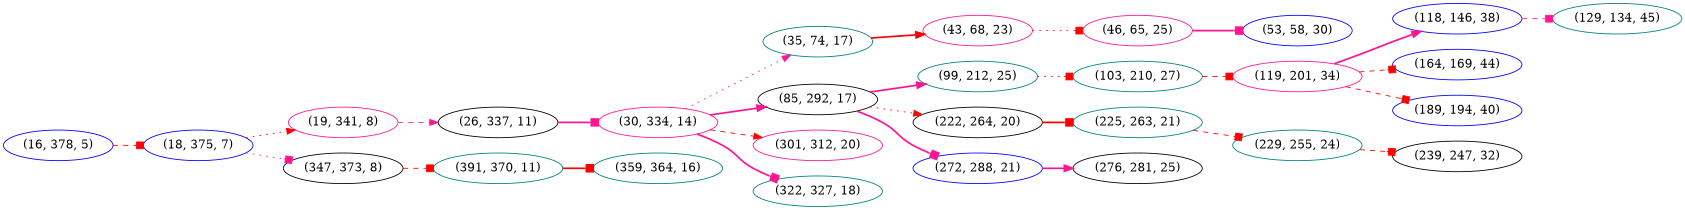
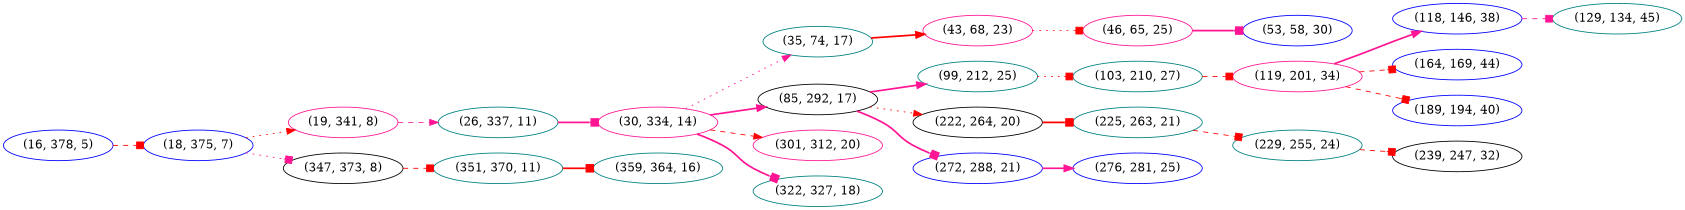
(498, 122) -> (498, 122)
(498, 168) -> (498, 168)
(1138, 168) -> (1138, 168)
